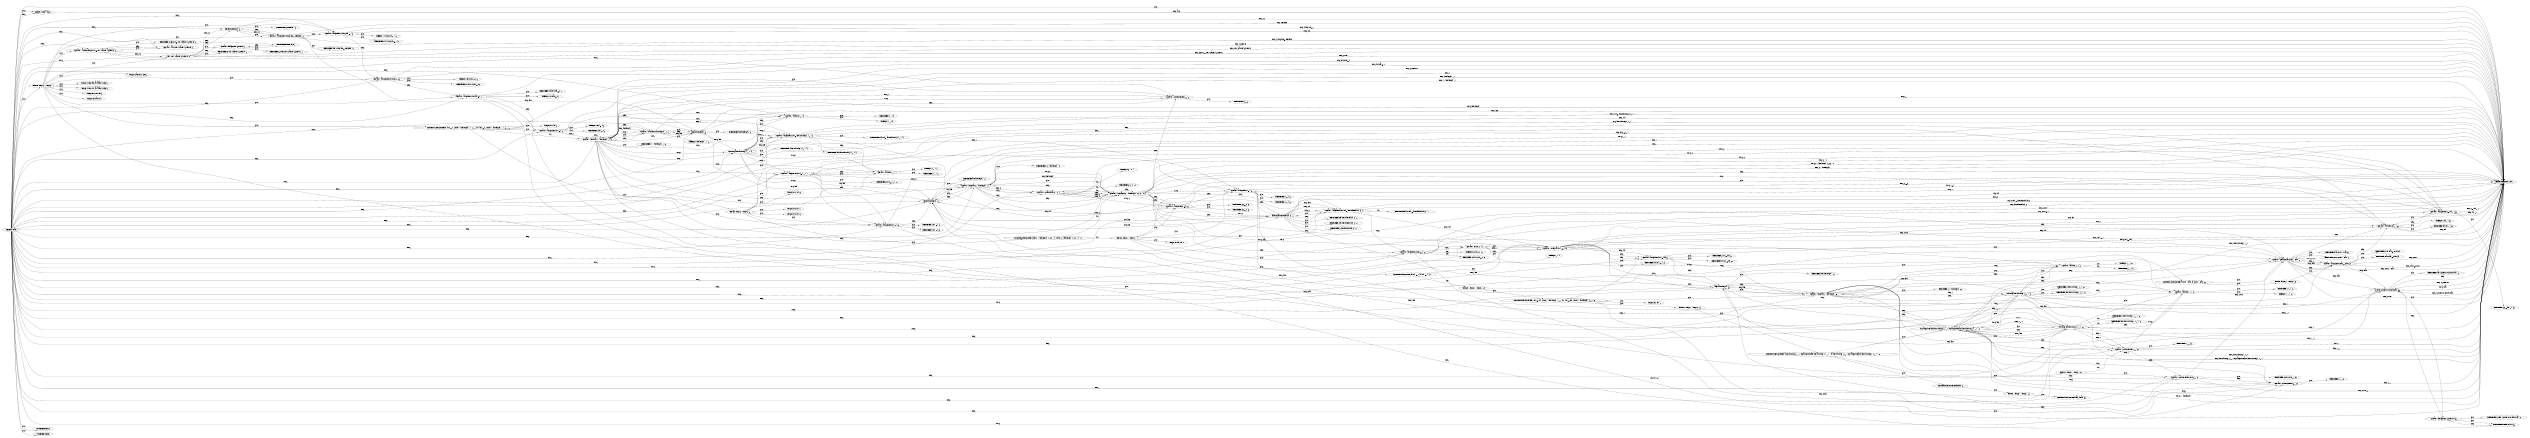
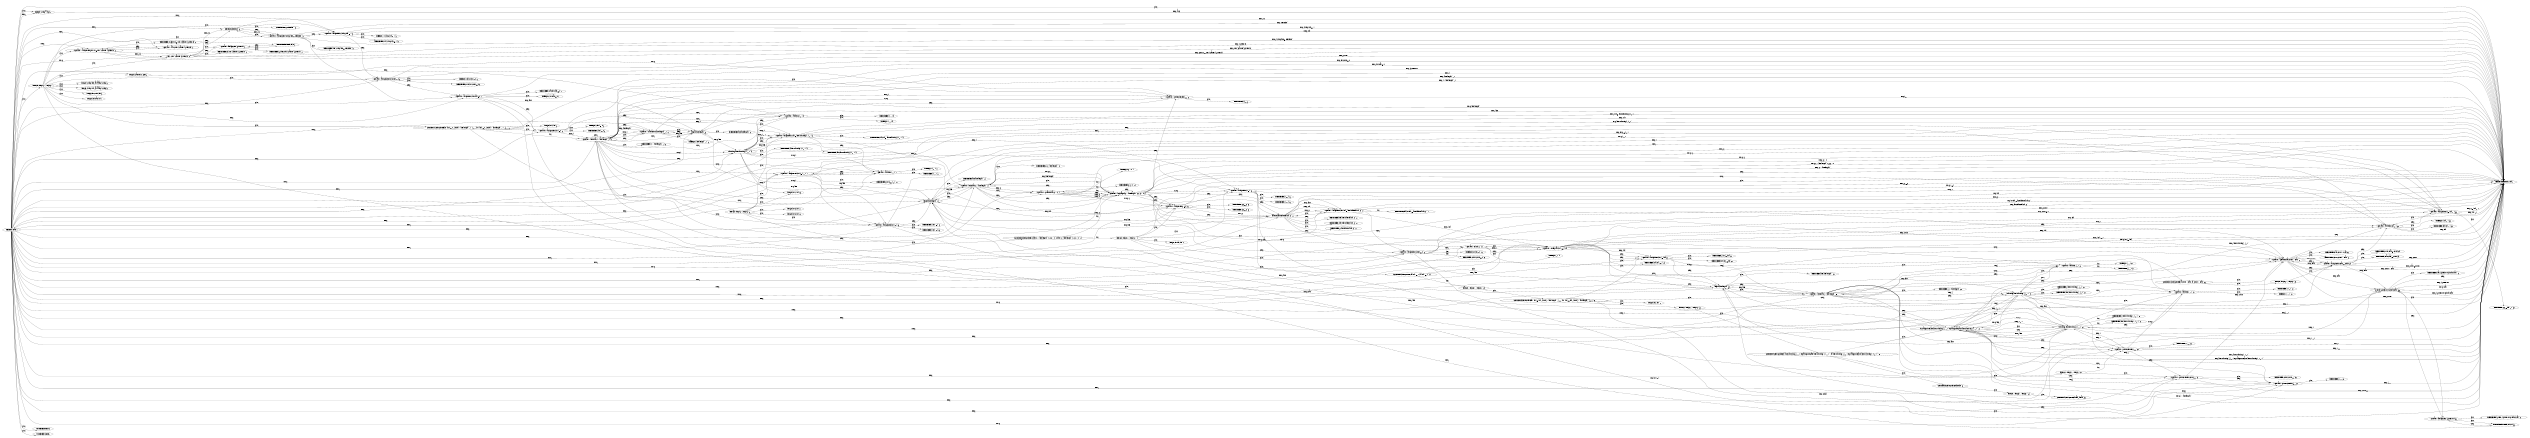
(523, 59) -> (661, 63)
(764, 164) -> (756, 180)
(885, 178) -> (917, 155)
(2043, 277) -> (2043, 277)
